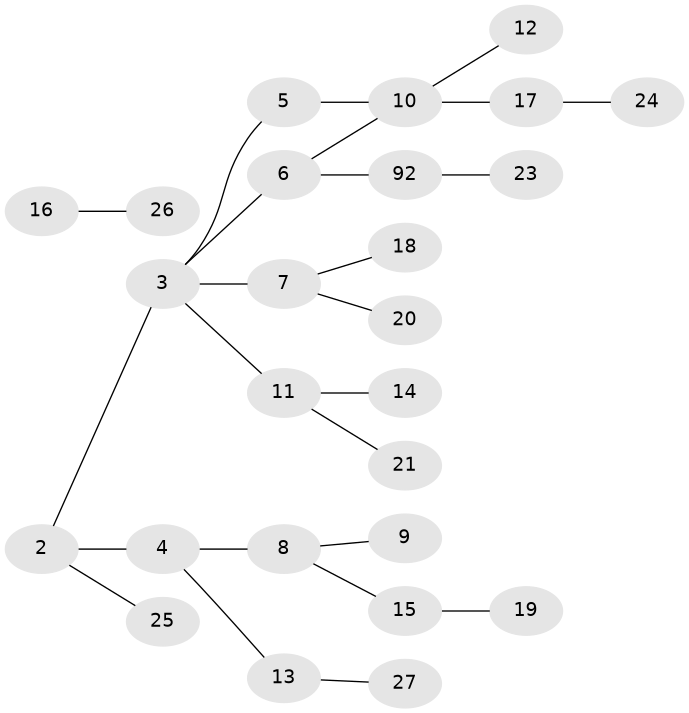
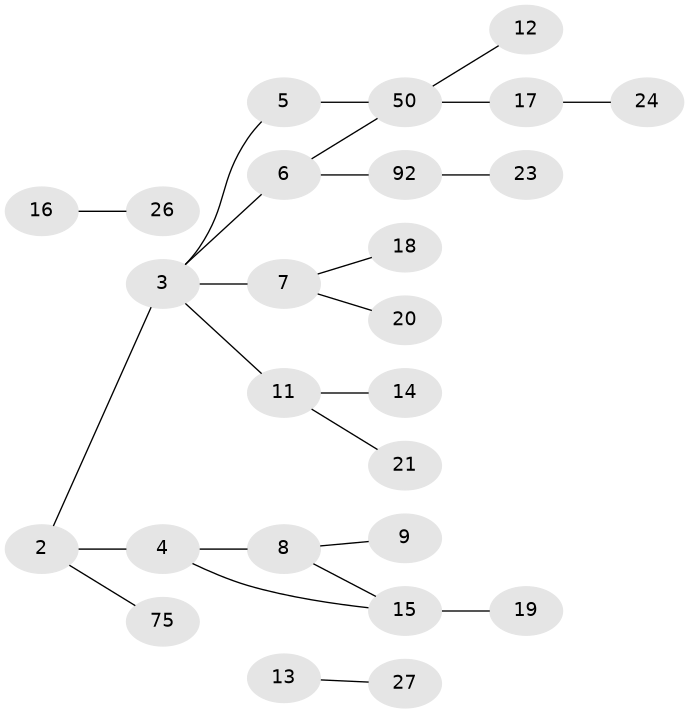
(405, 102) -> (405, 102)
(225, 613) -> (278, 593)
(163, 622) -> (163, 622)
